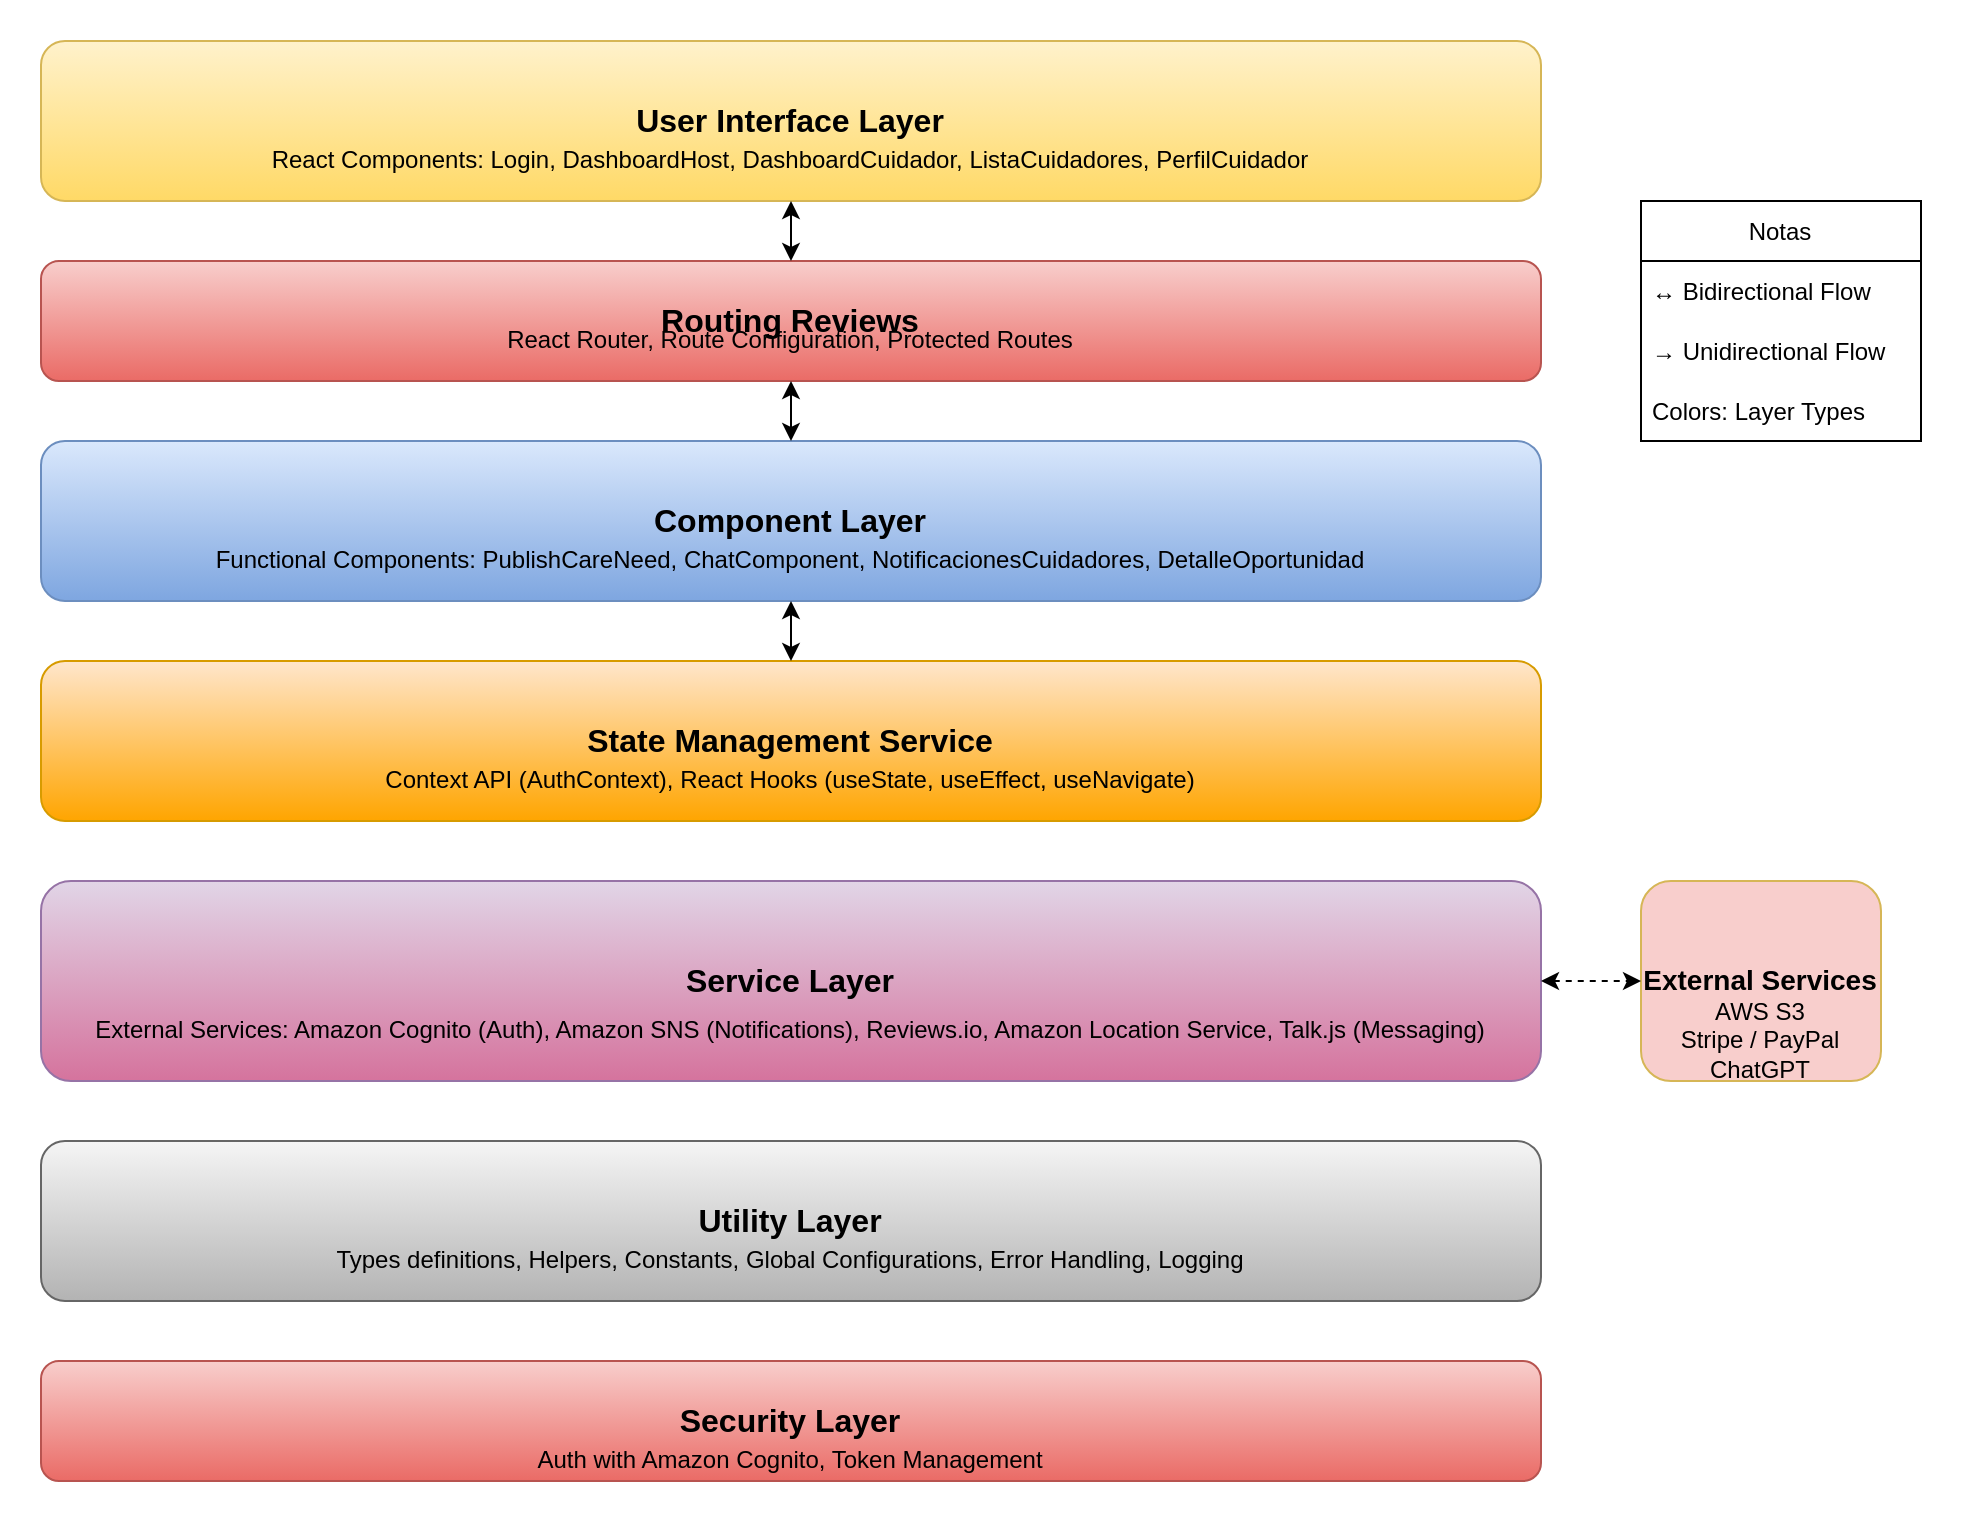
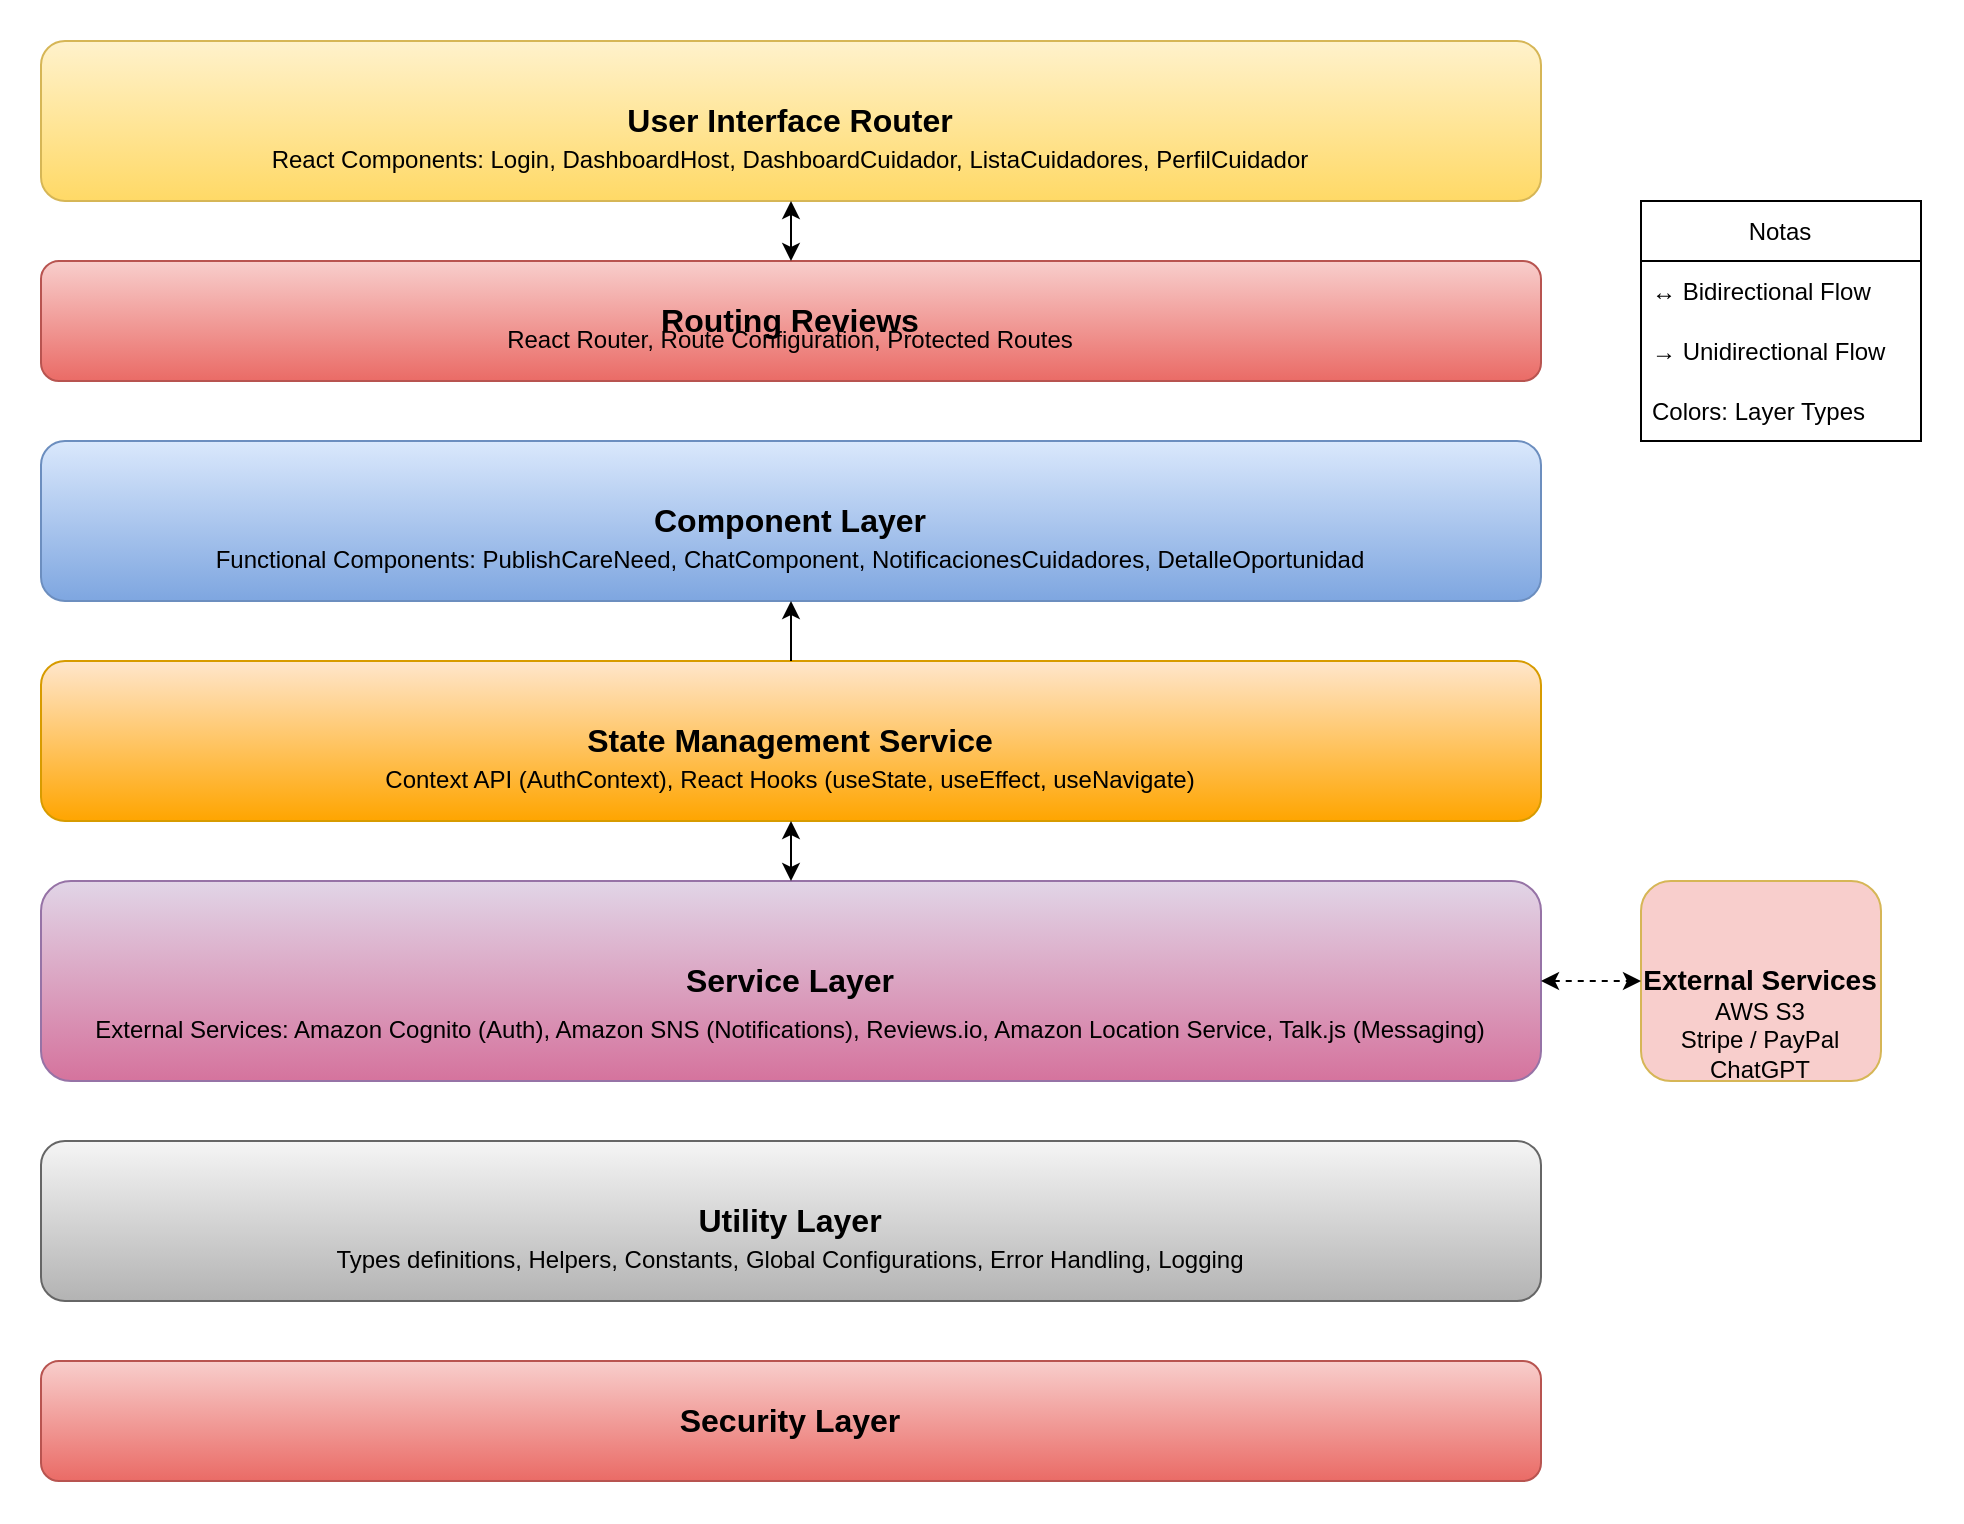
(791, 121) -> (791, 121)
(791, 411) -> none
(791, 646) -> (791, 652)
none -> (791, 851)
(791, 1461) -> none
